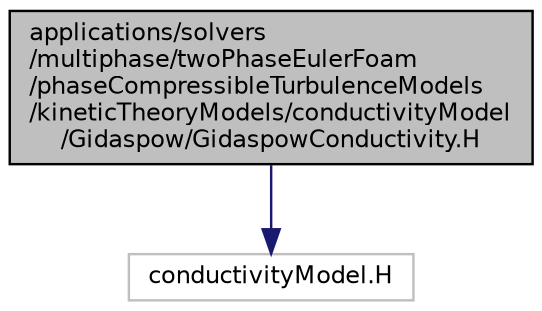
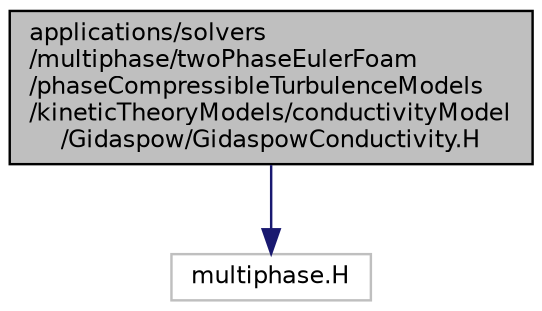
(271, 277) -> (271, 277)
